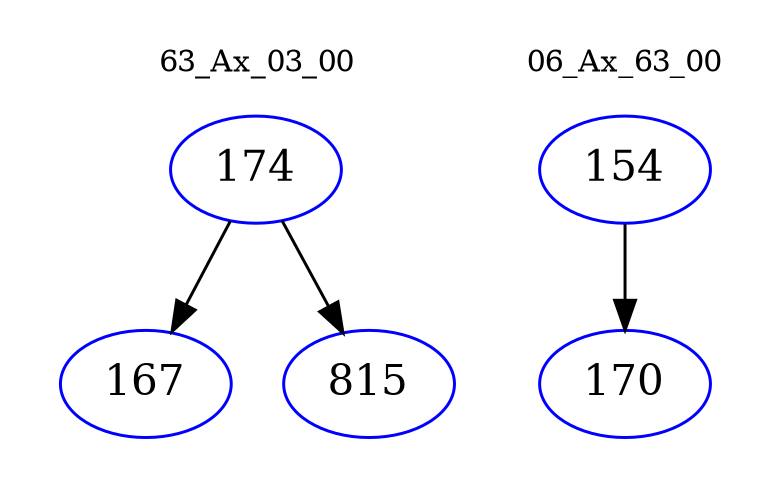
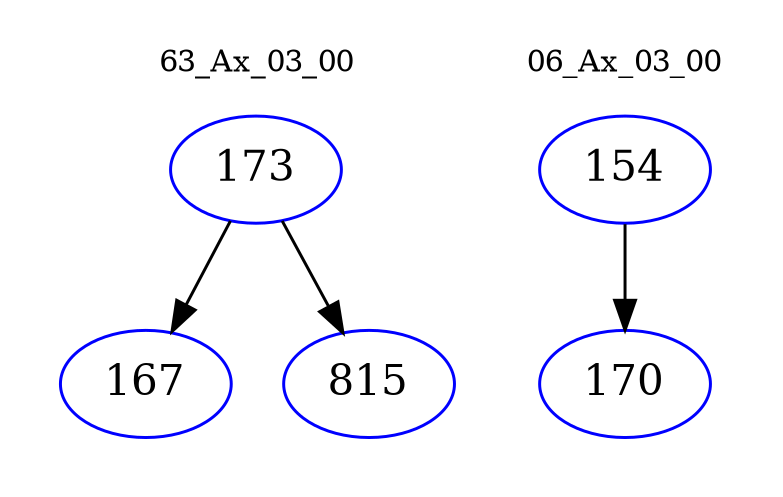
(625, 64) -> (625, 64)
(256, 170) -> (256, 170)
